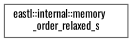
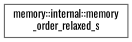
(66, 21) -> (66, 21)
